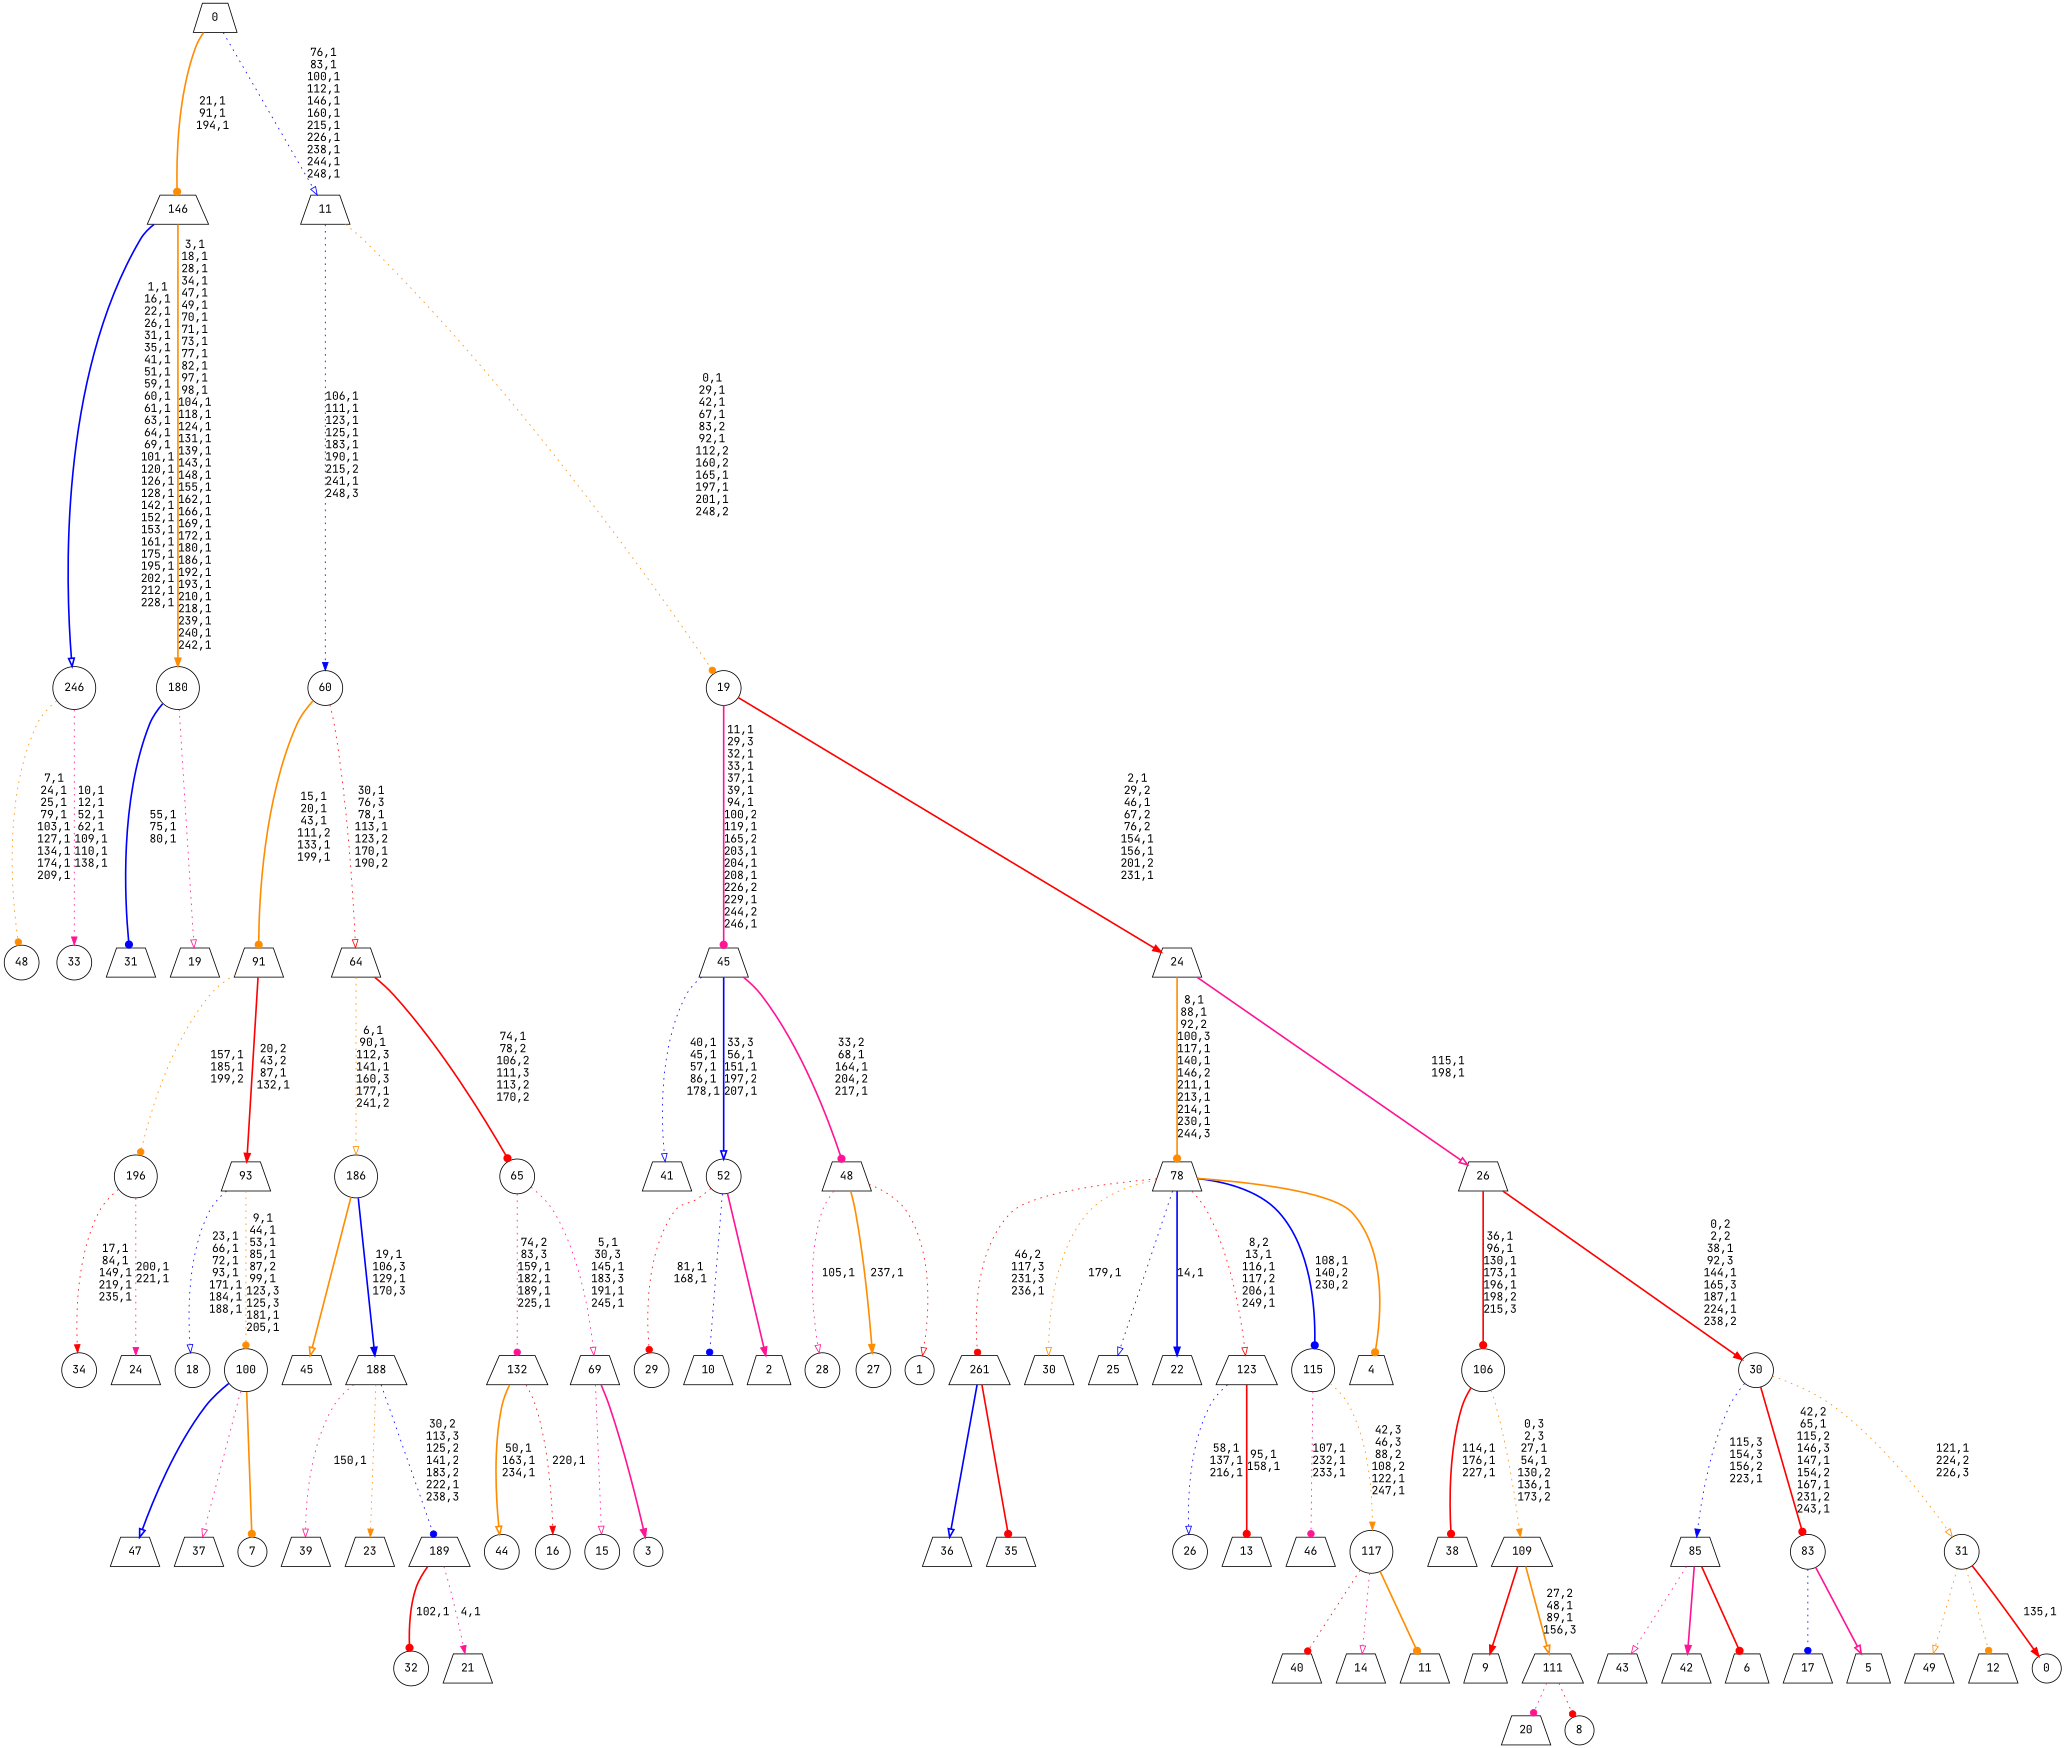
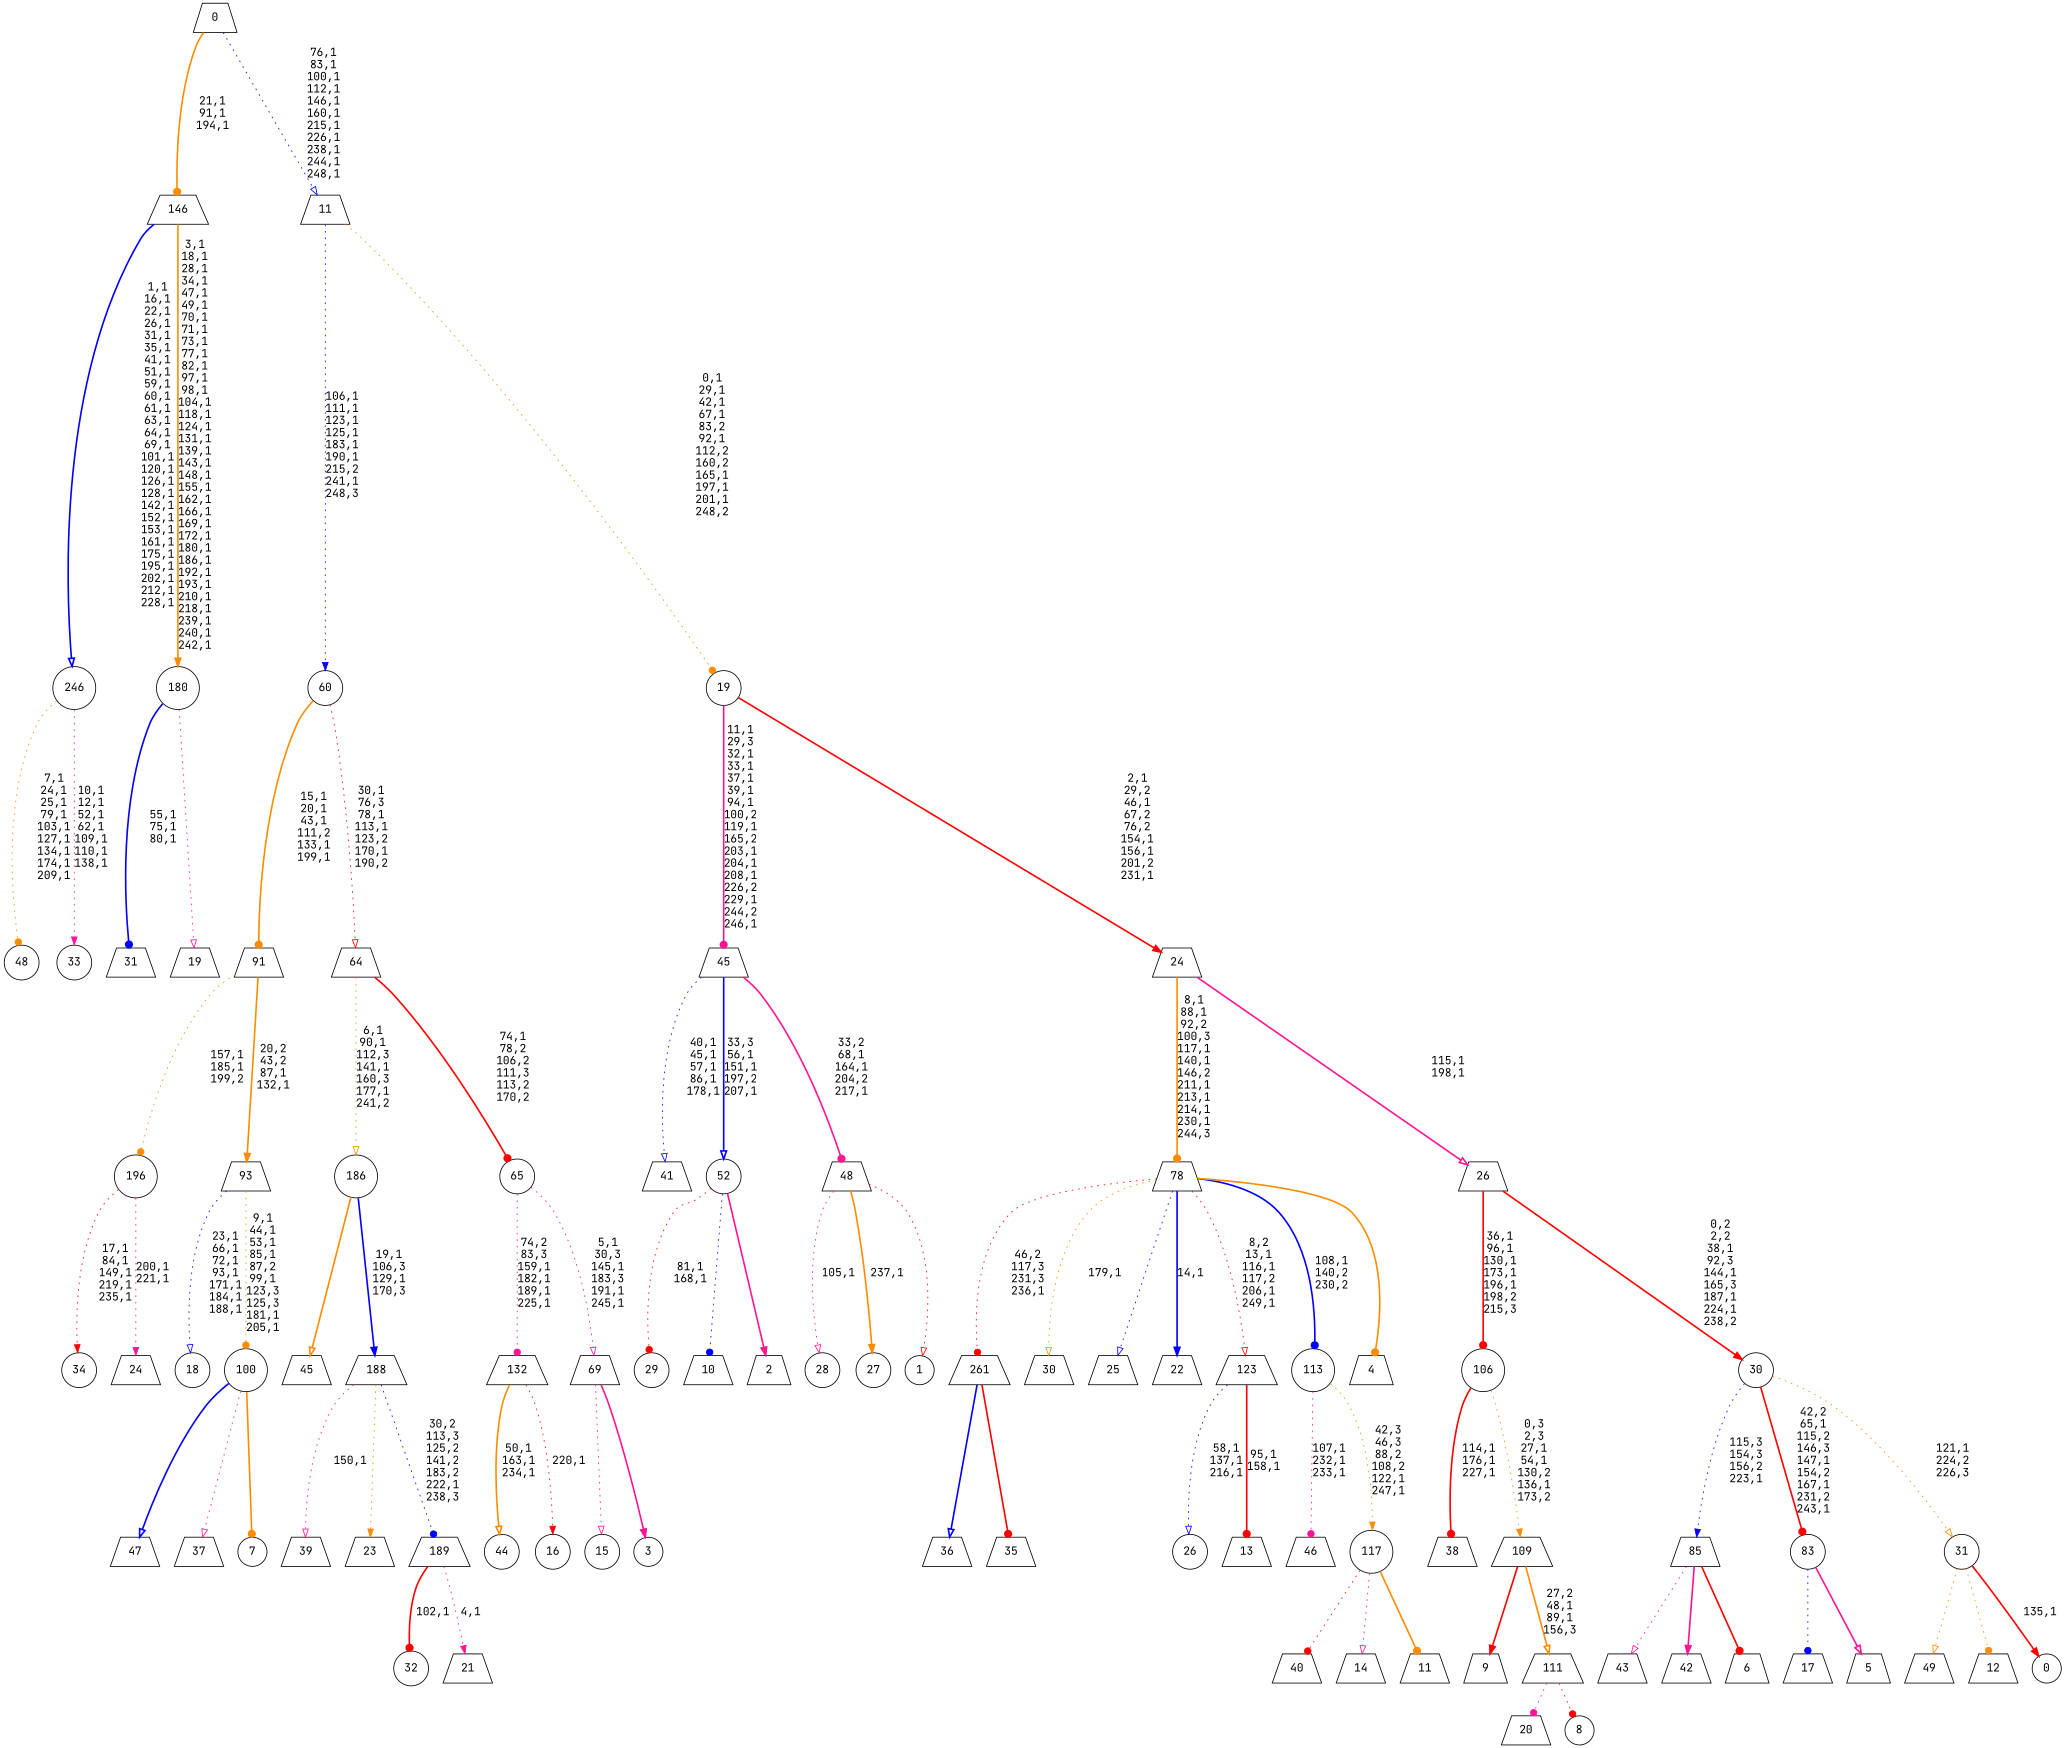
(253, 1065) -> (253, 1065)
(1313, 1370) -> (1313, 1370)
